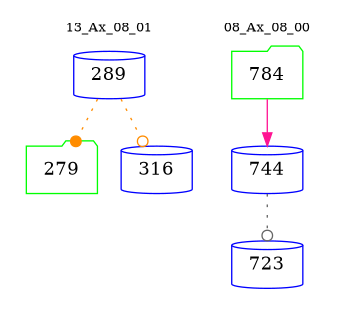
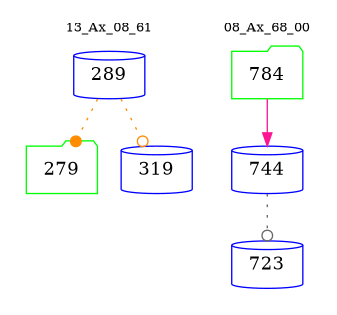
(109, 28) -> (109, 28)
(267, 28) -> (267, 28)
(157, 170) -> (157, 170)
